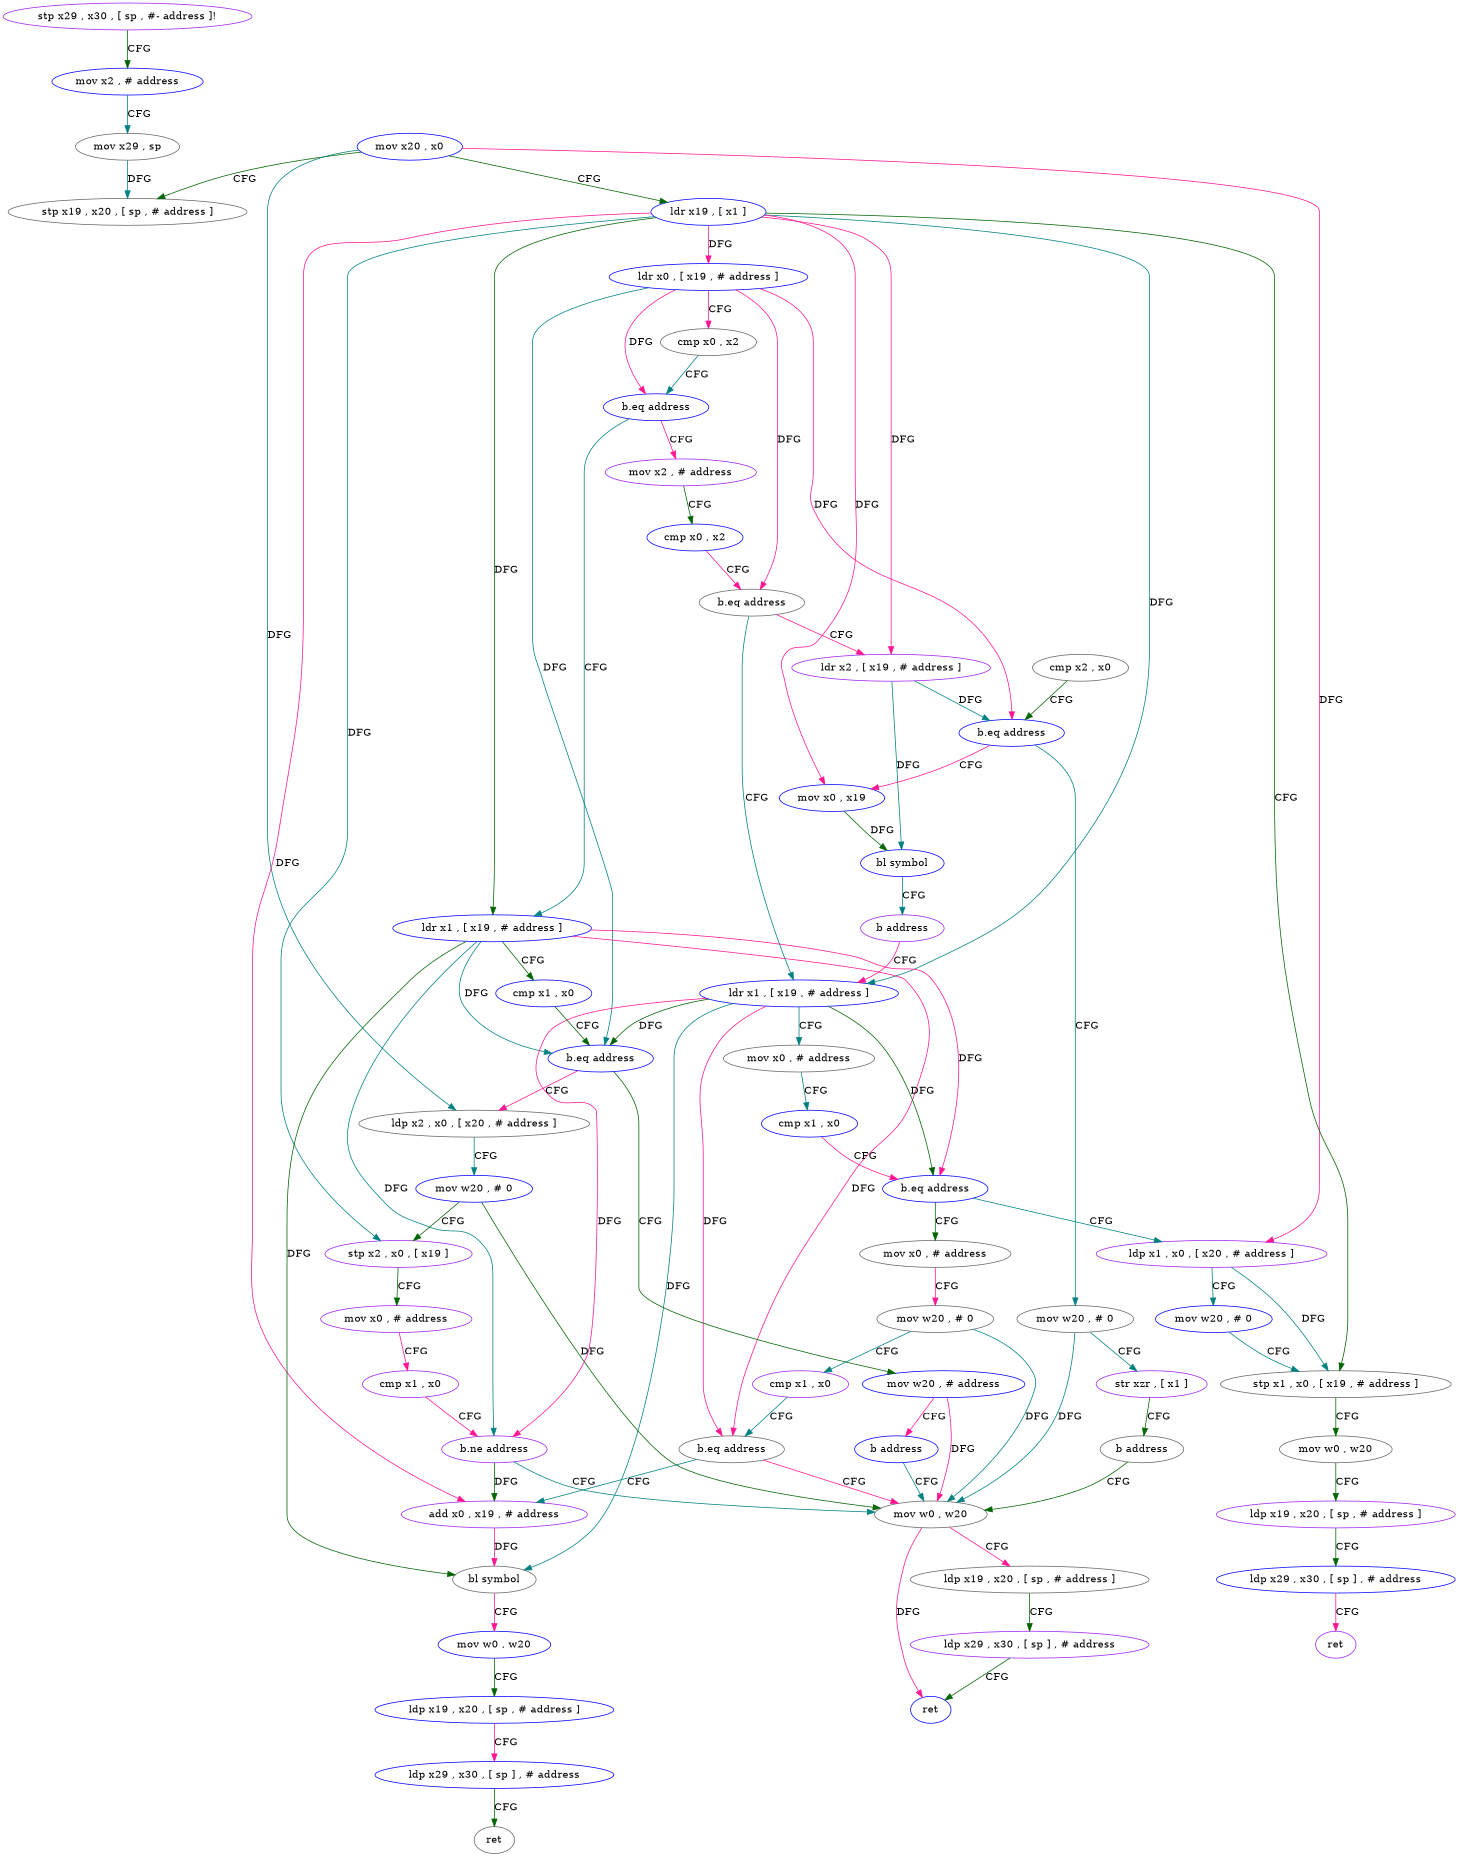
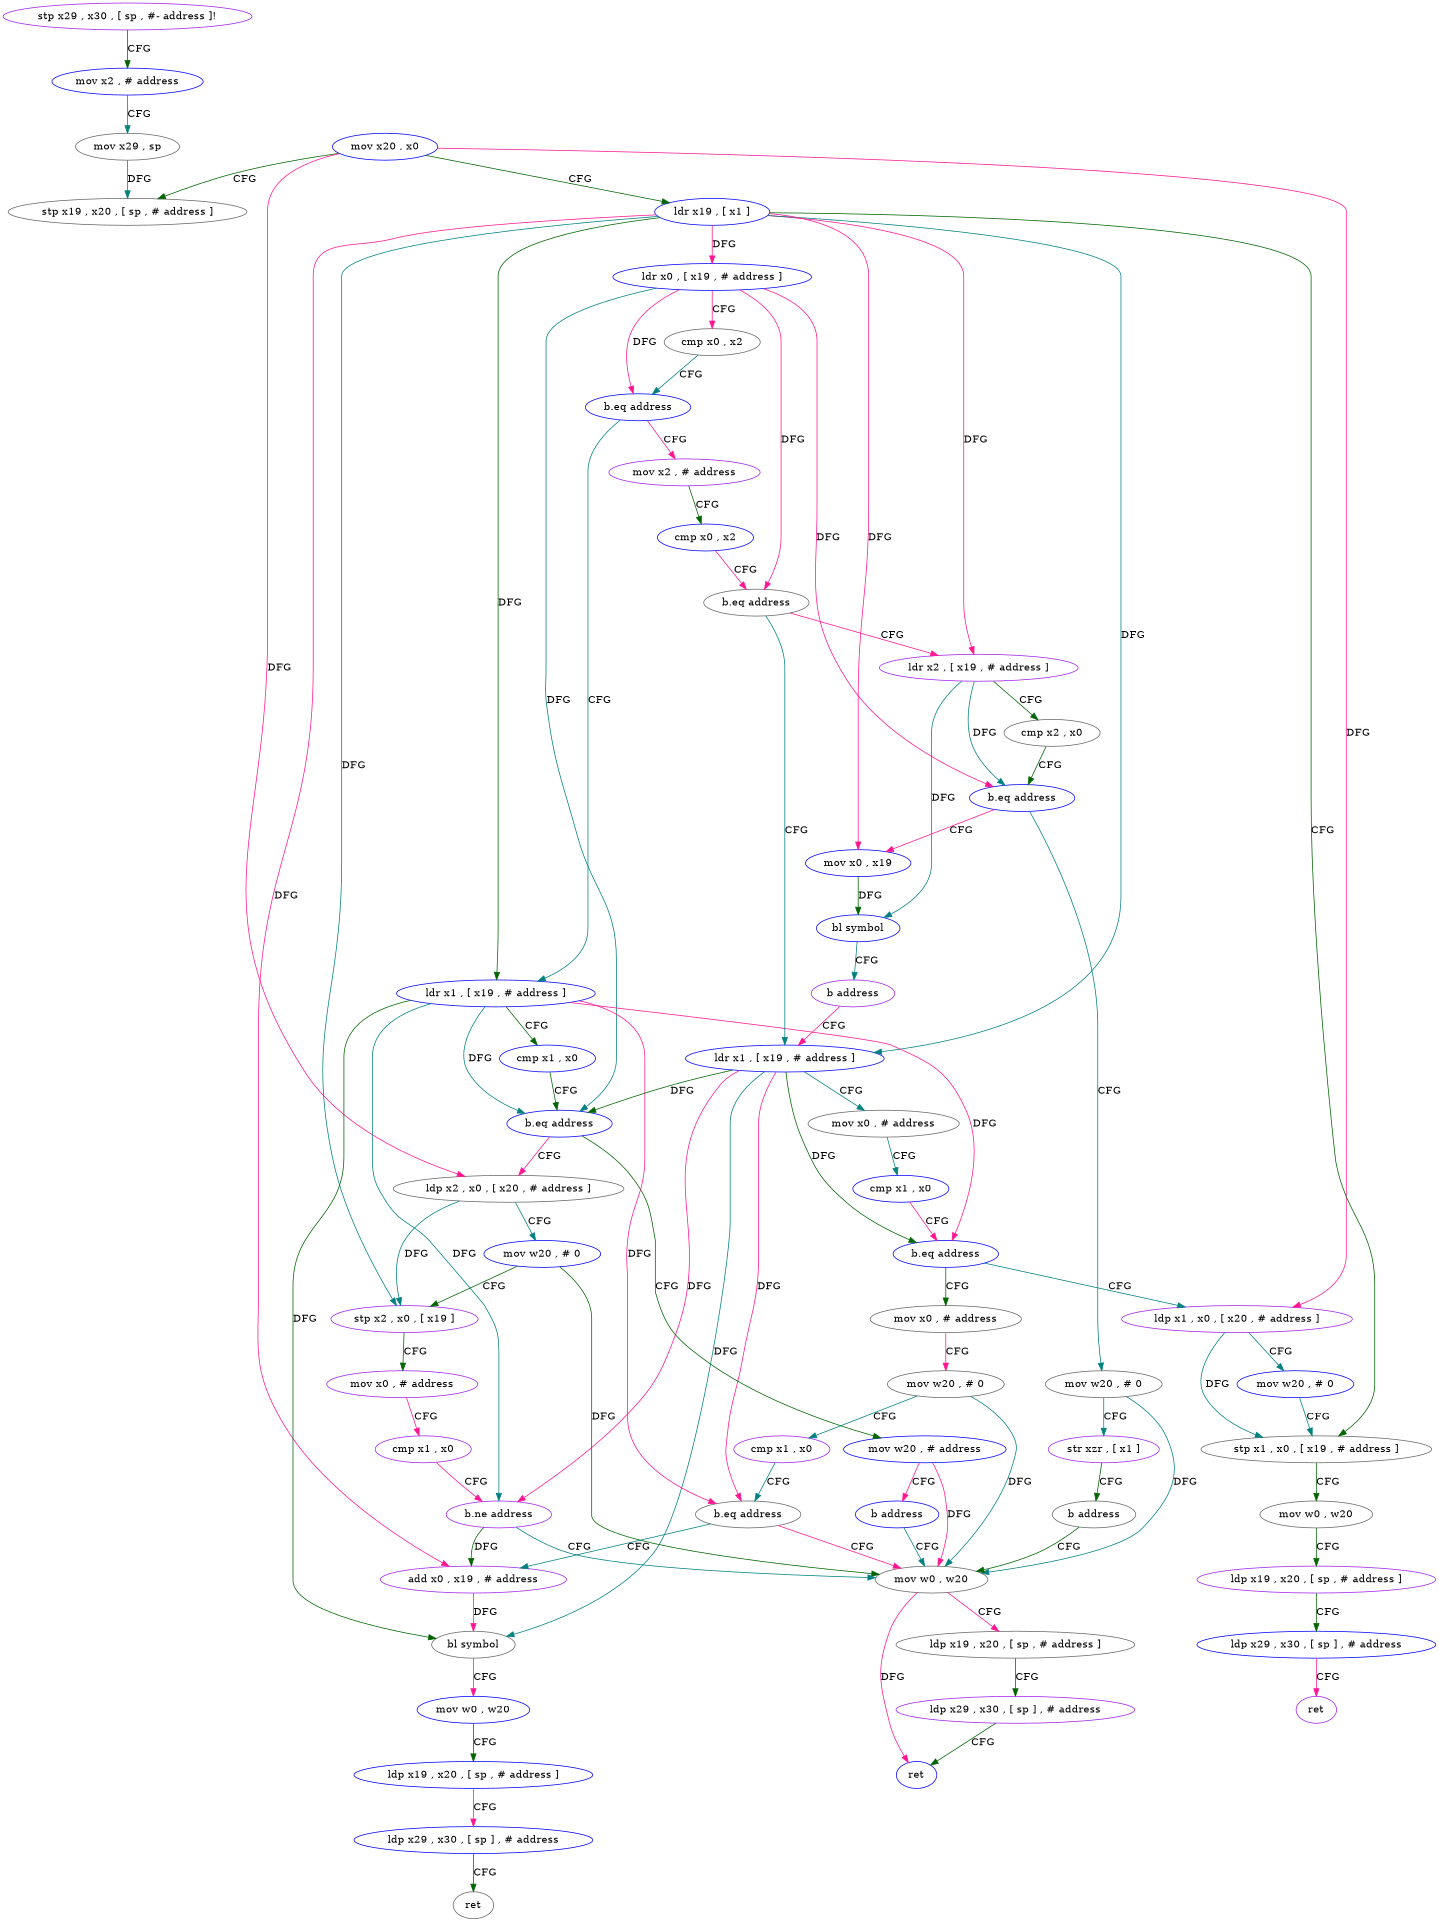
(268, 631) -> (265, 692)
none -> (1013, 698)
none -> (407, 1236)
